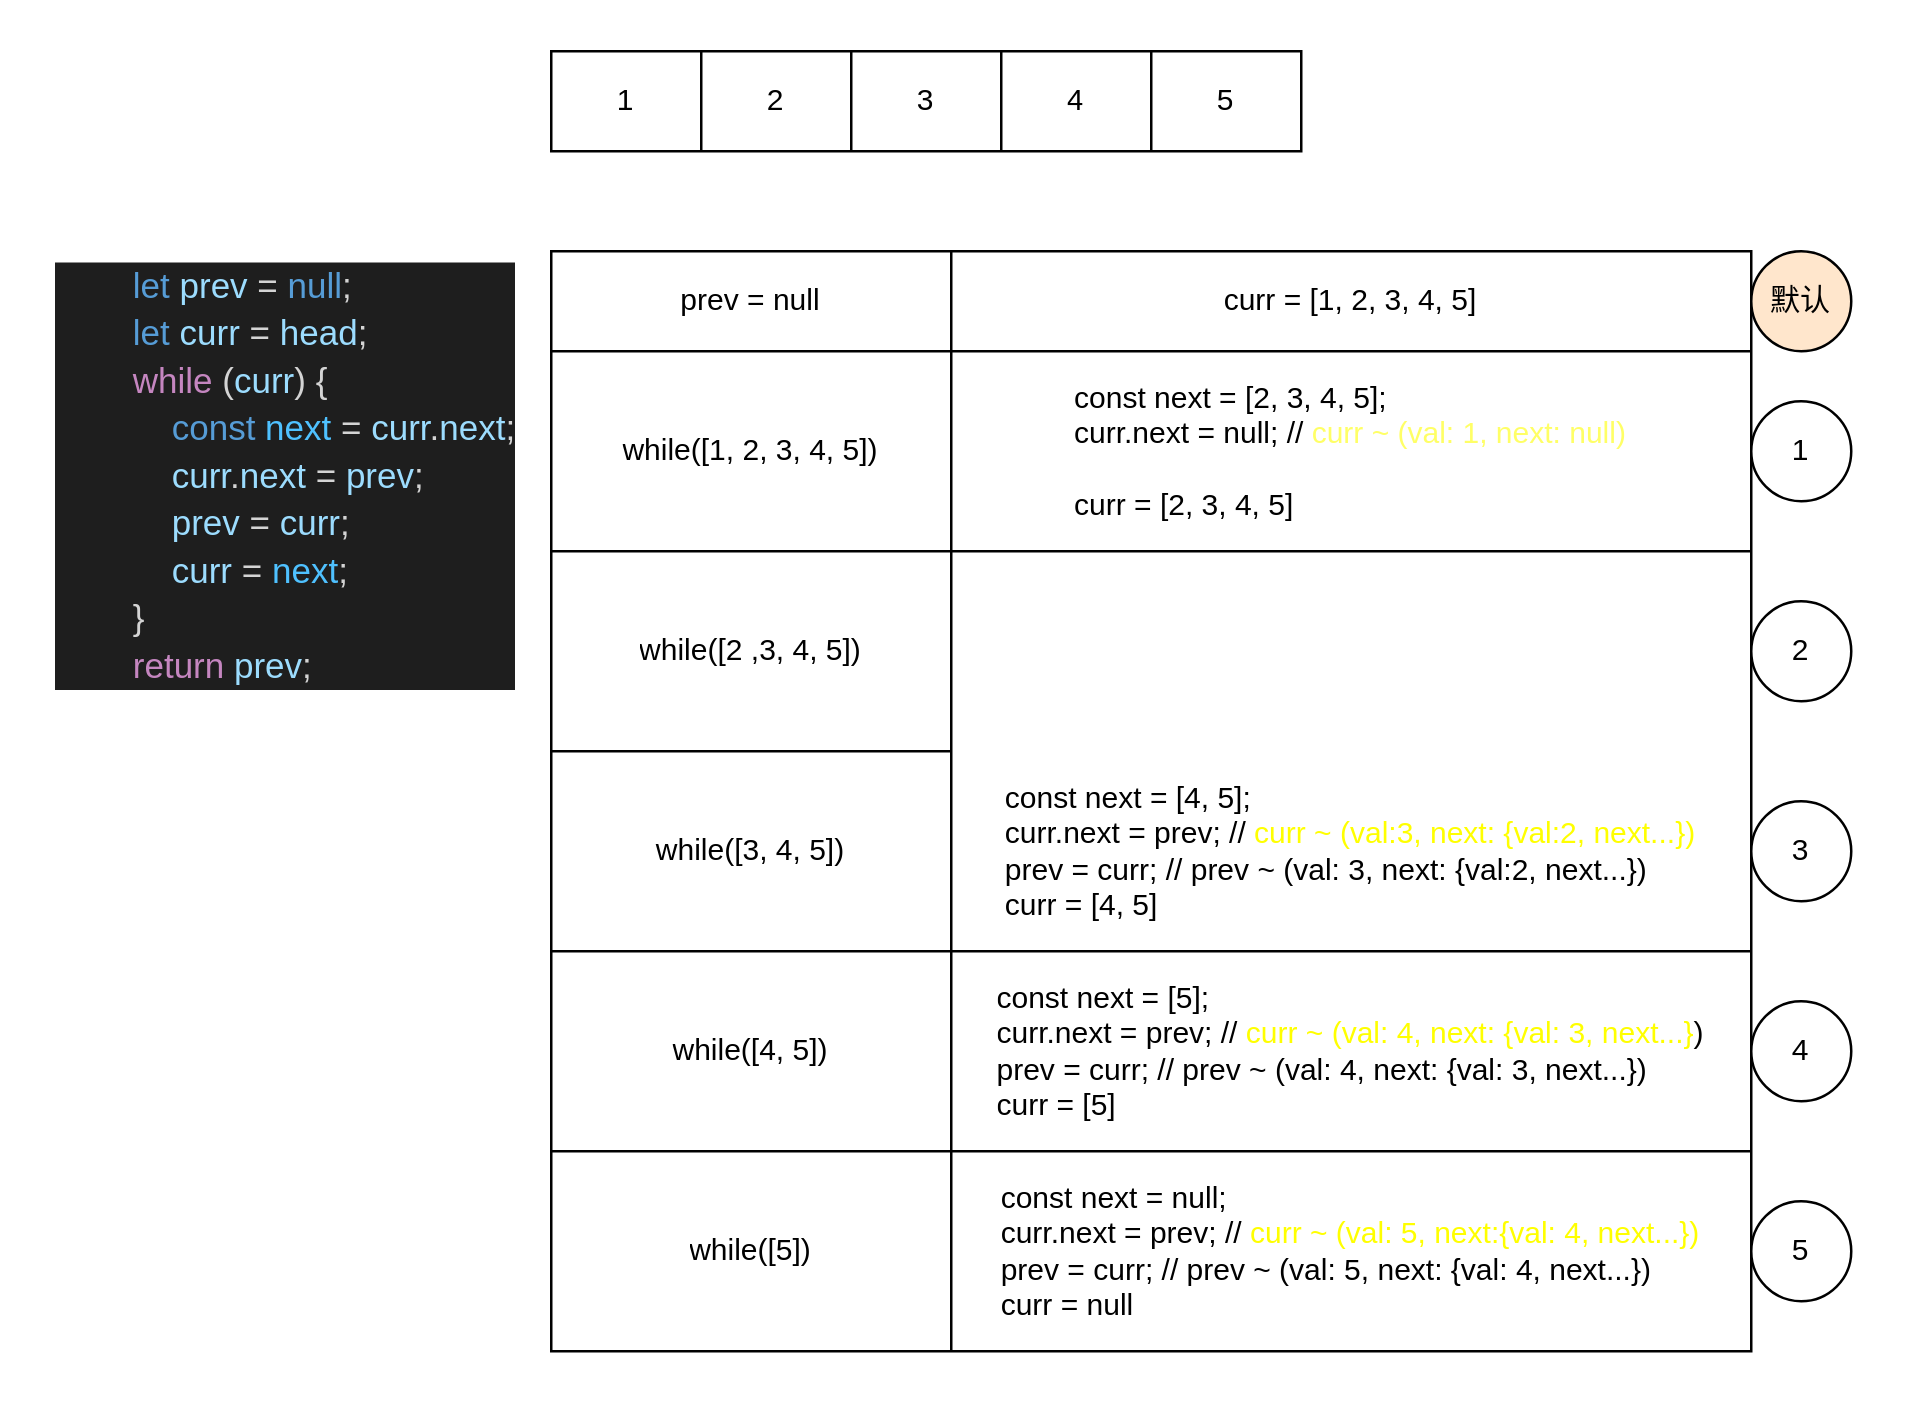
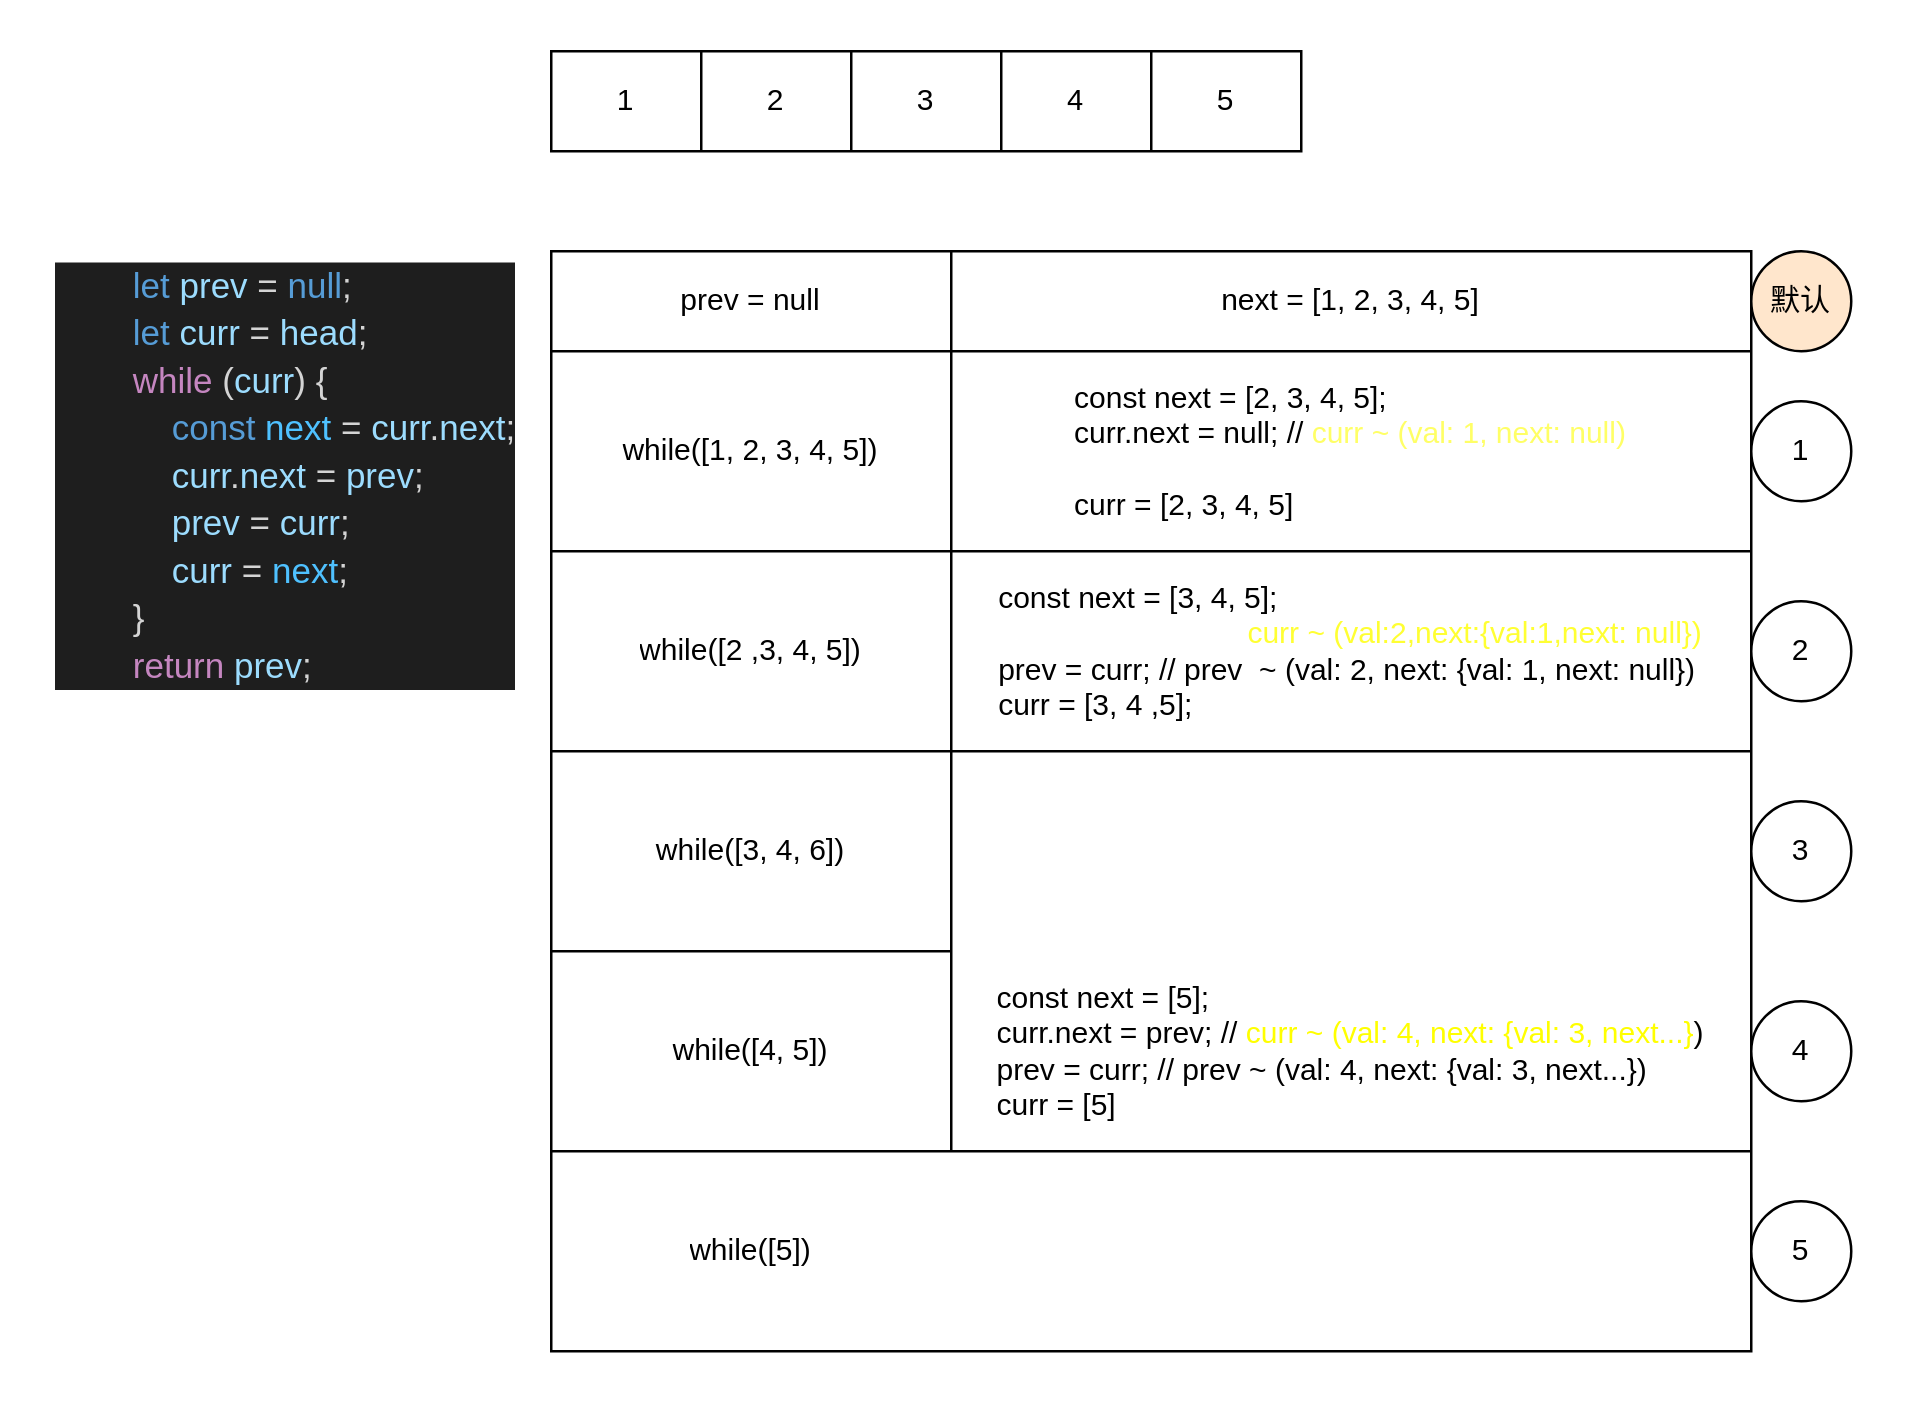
(1351, 301) -> (1351, 301)
none -> (1351, 651)
(751, 851) -> (751, 851)
(1351, 851) -> none
(1351, 1251) -> none
